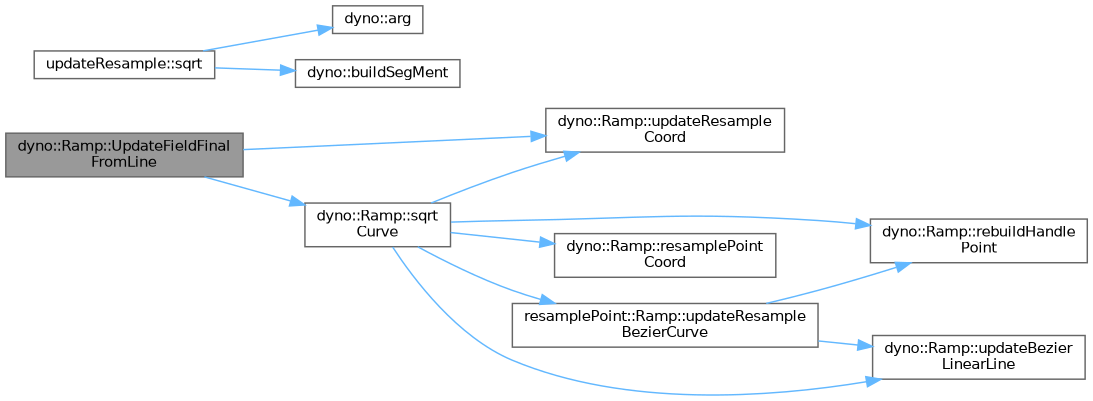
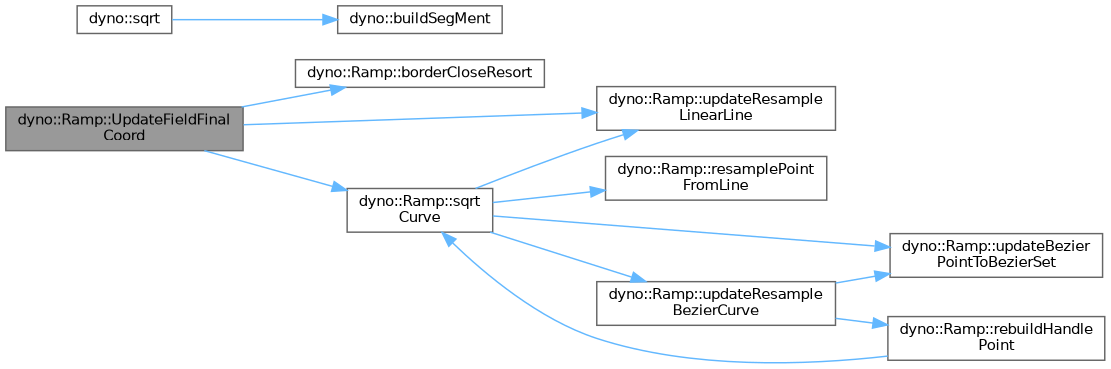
(378, 20) -> none
(124, 65) -> (124, 20)
none -> (420, 74)
(665, 130) -> (716, 108)
(124, 155) -> (124, 129)
(653, 217) -> (655, 353)
(665, 255) -> (716, 178)
(665, 325) -> (716, 303)
(979, 357) -> (996, 255)
